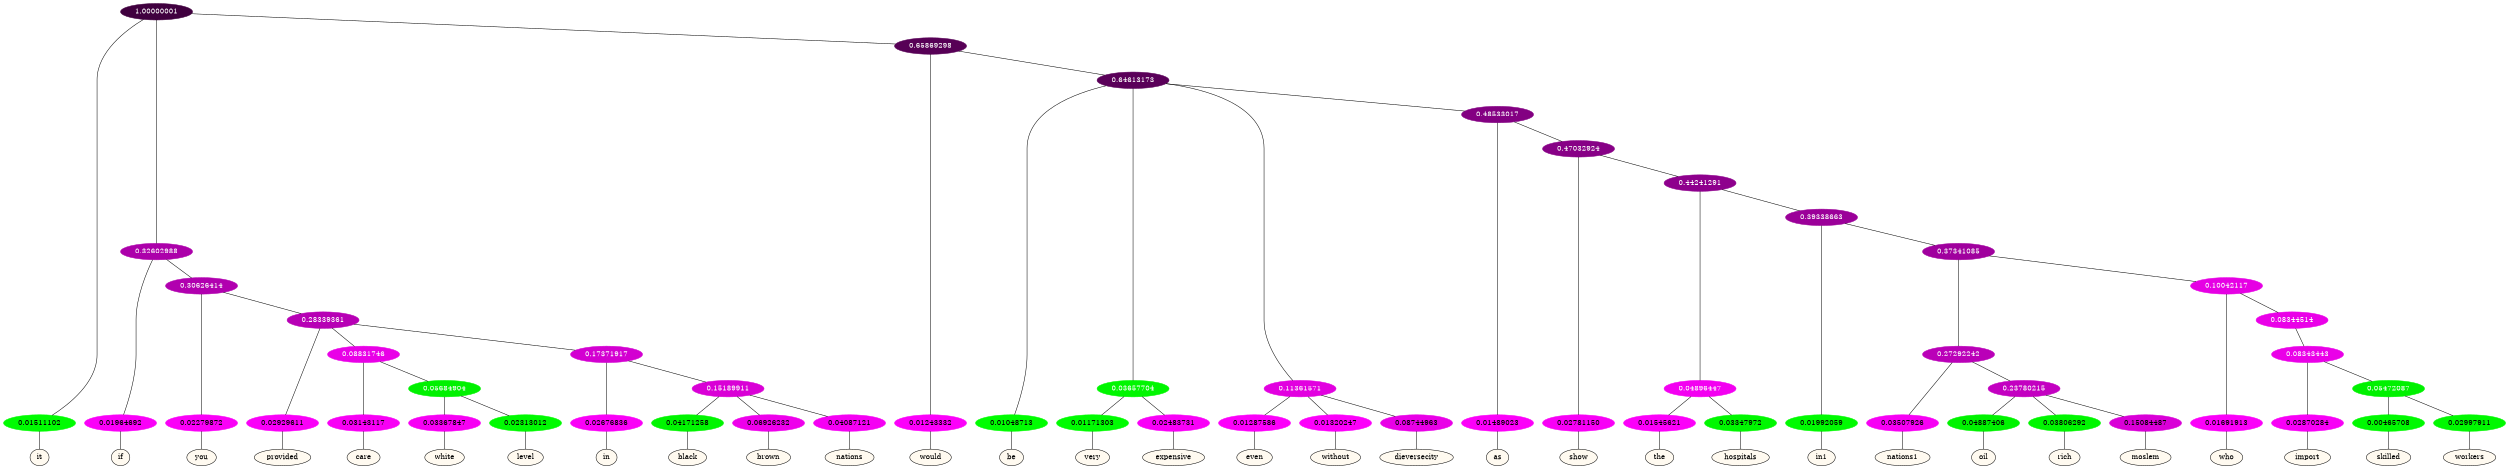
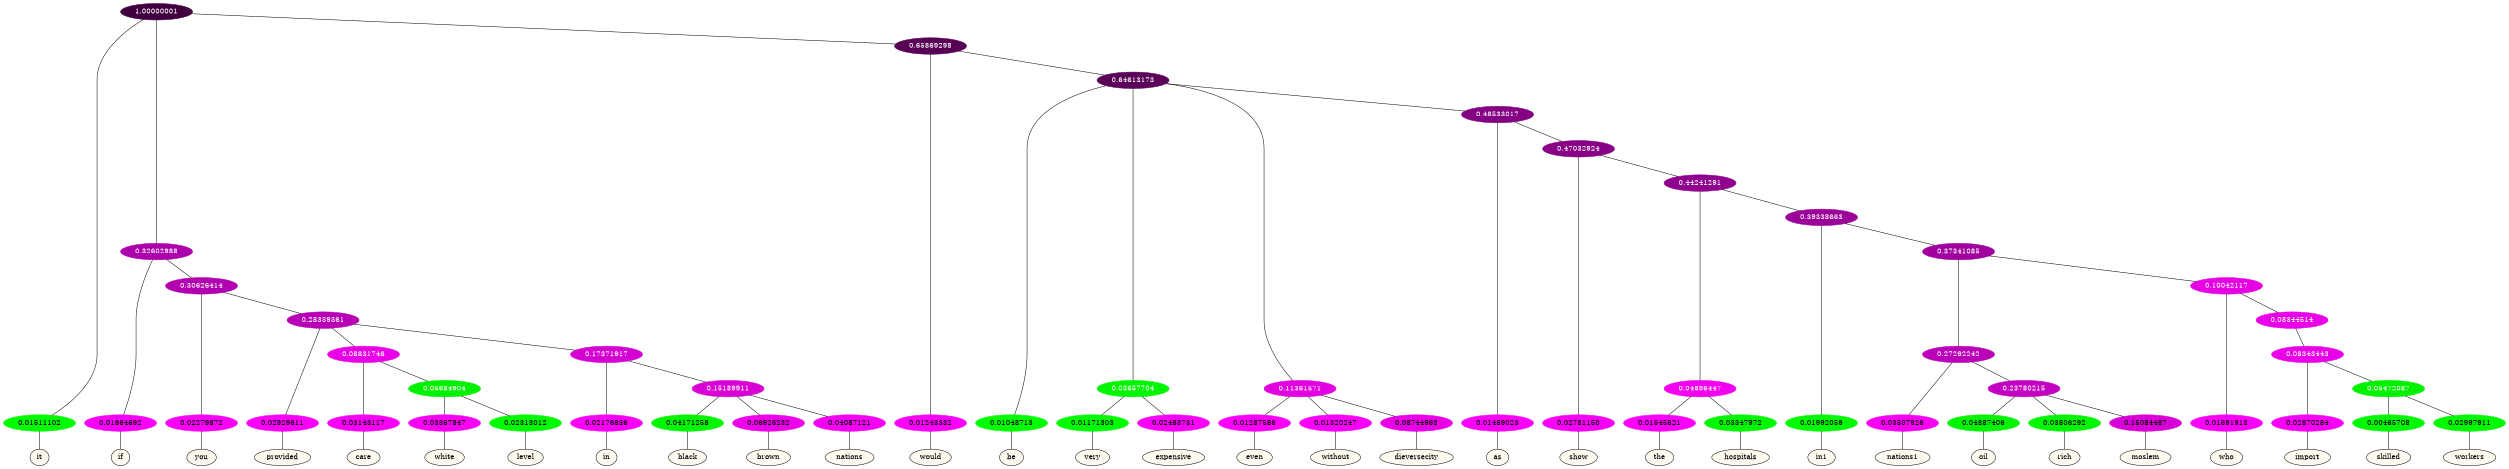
(607, 423) -> (607, 423)
